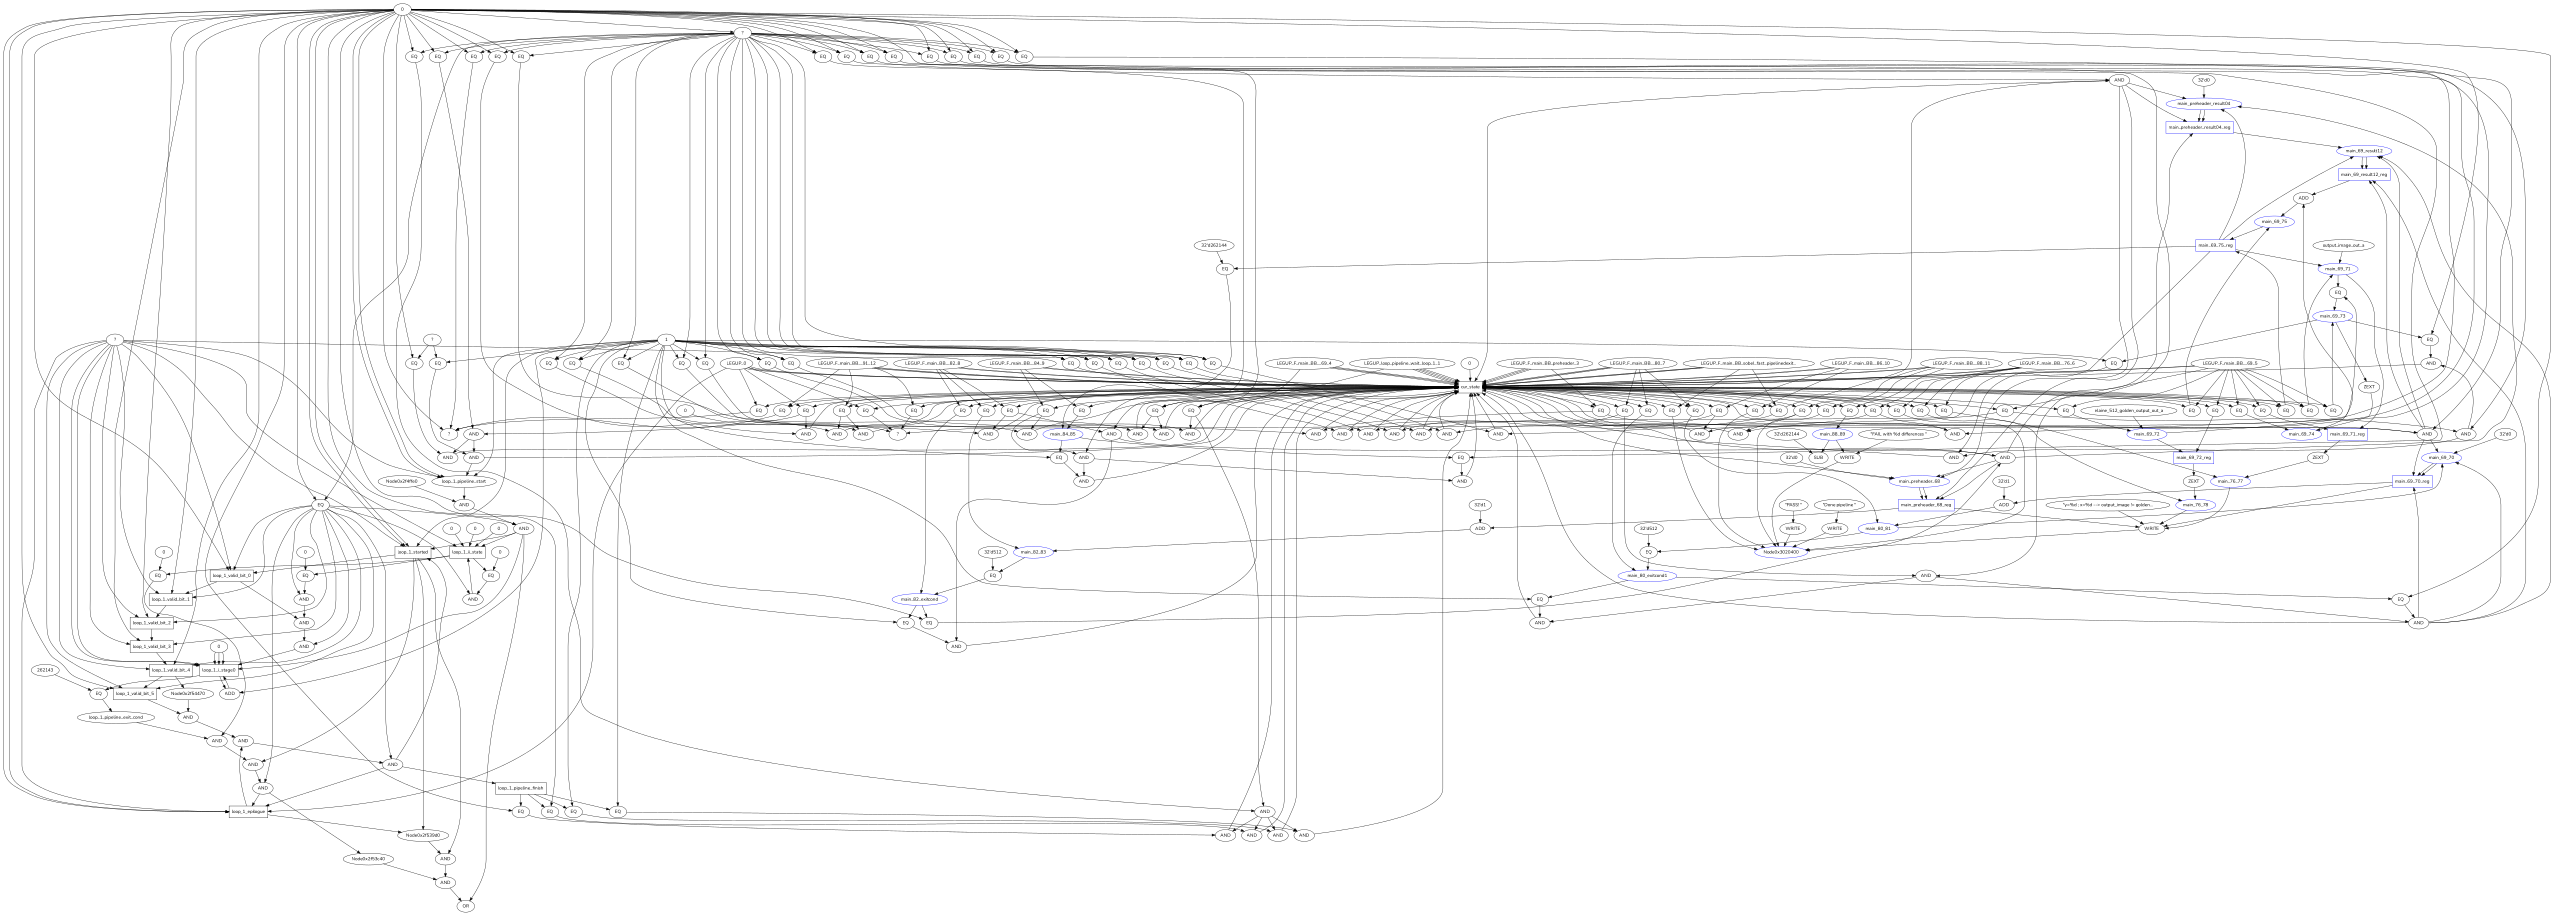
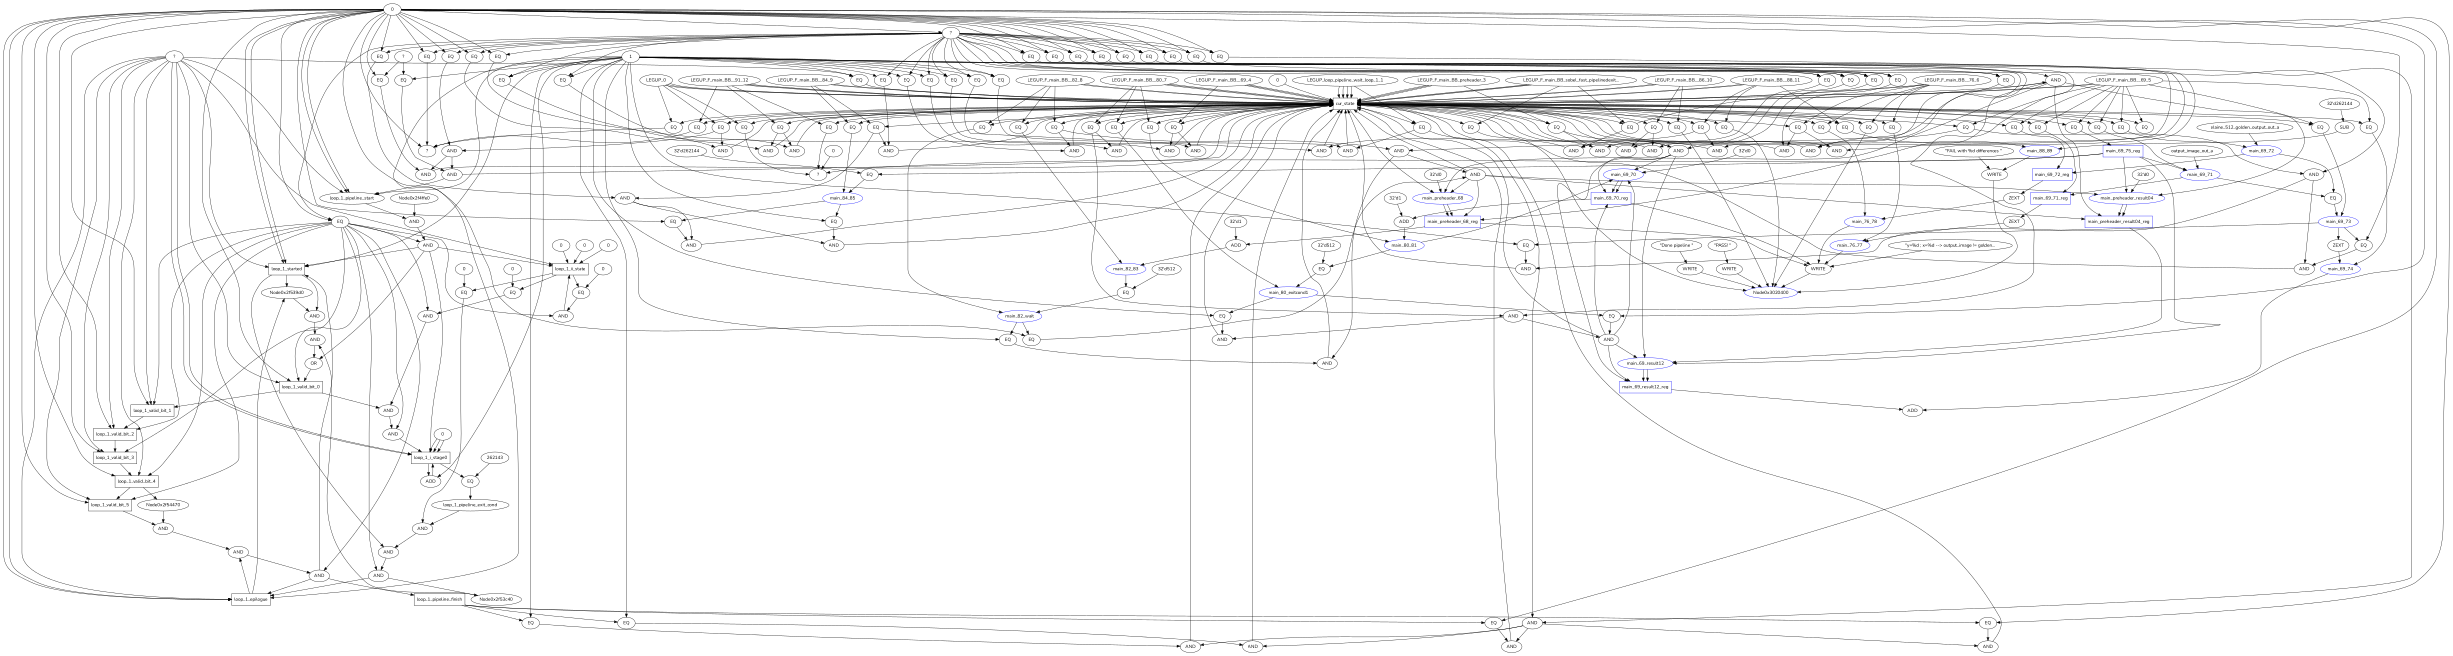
(2274, 222) -> none
(1826, 445) -> (2179, 143)
(340, 562) -> (308, 374)
(920, 600) -> (1020, 316)
(586, 678) -> (497, 324)
